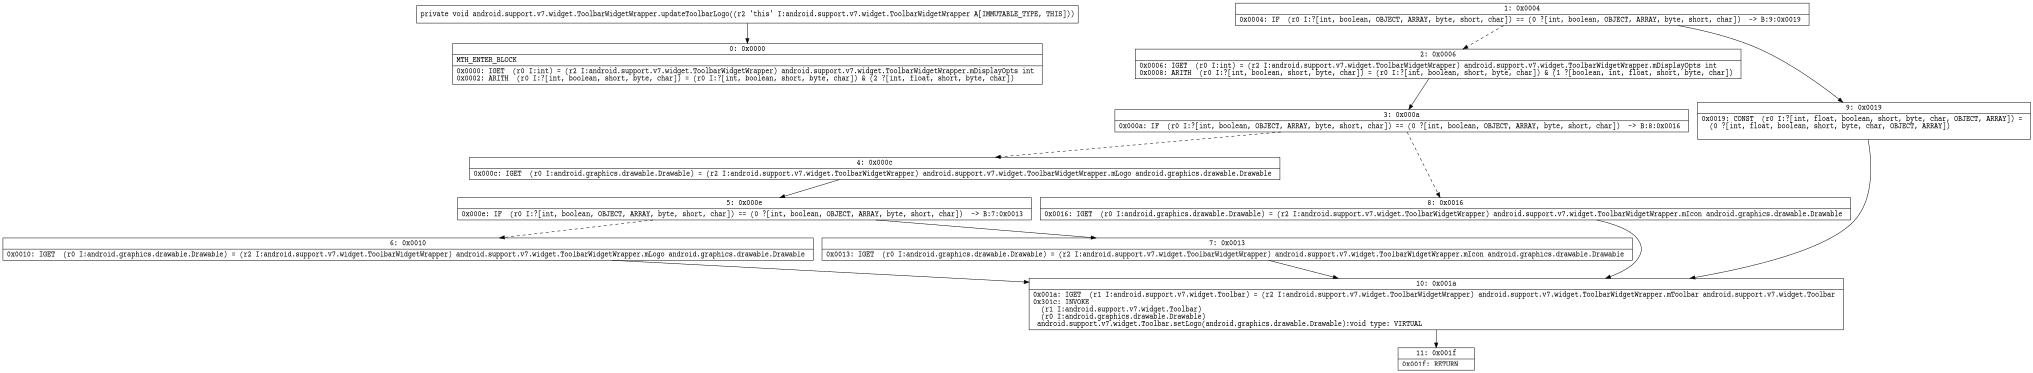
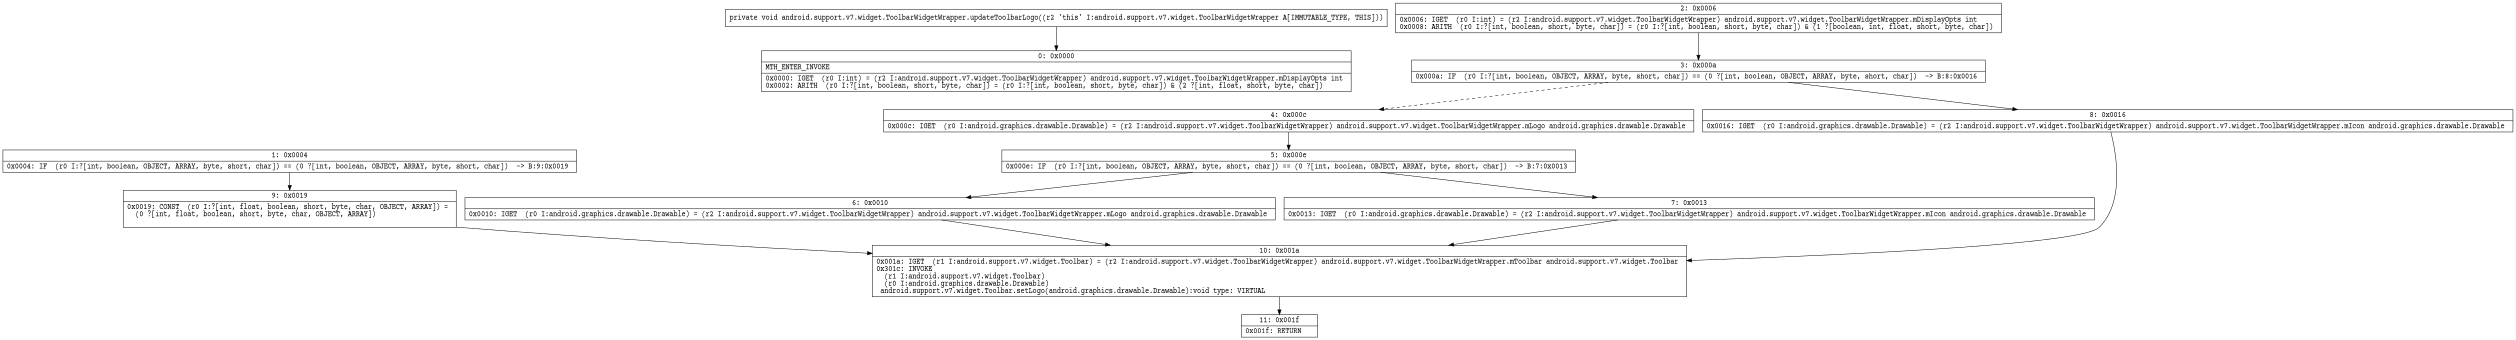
(1485, 36) -> none
(487, 60) -> (798, 67)
(1422, 163) -> (1901, 96)
(579, 229) -> (1082, 185)
